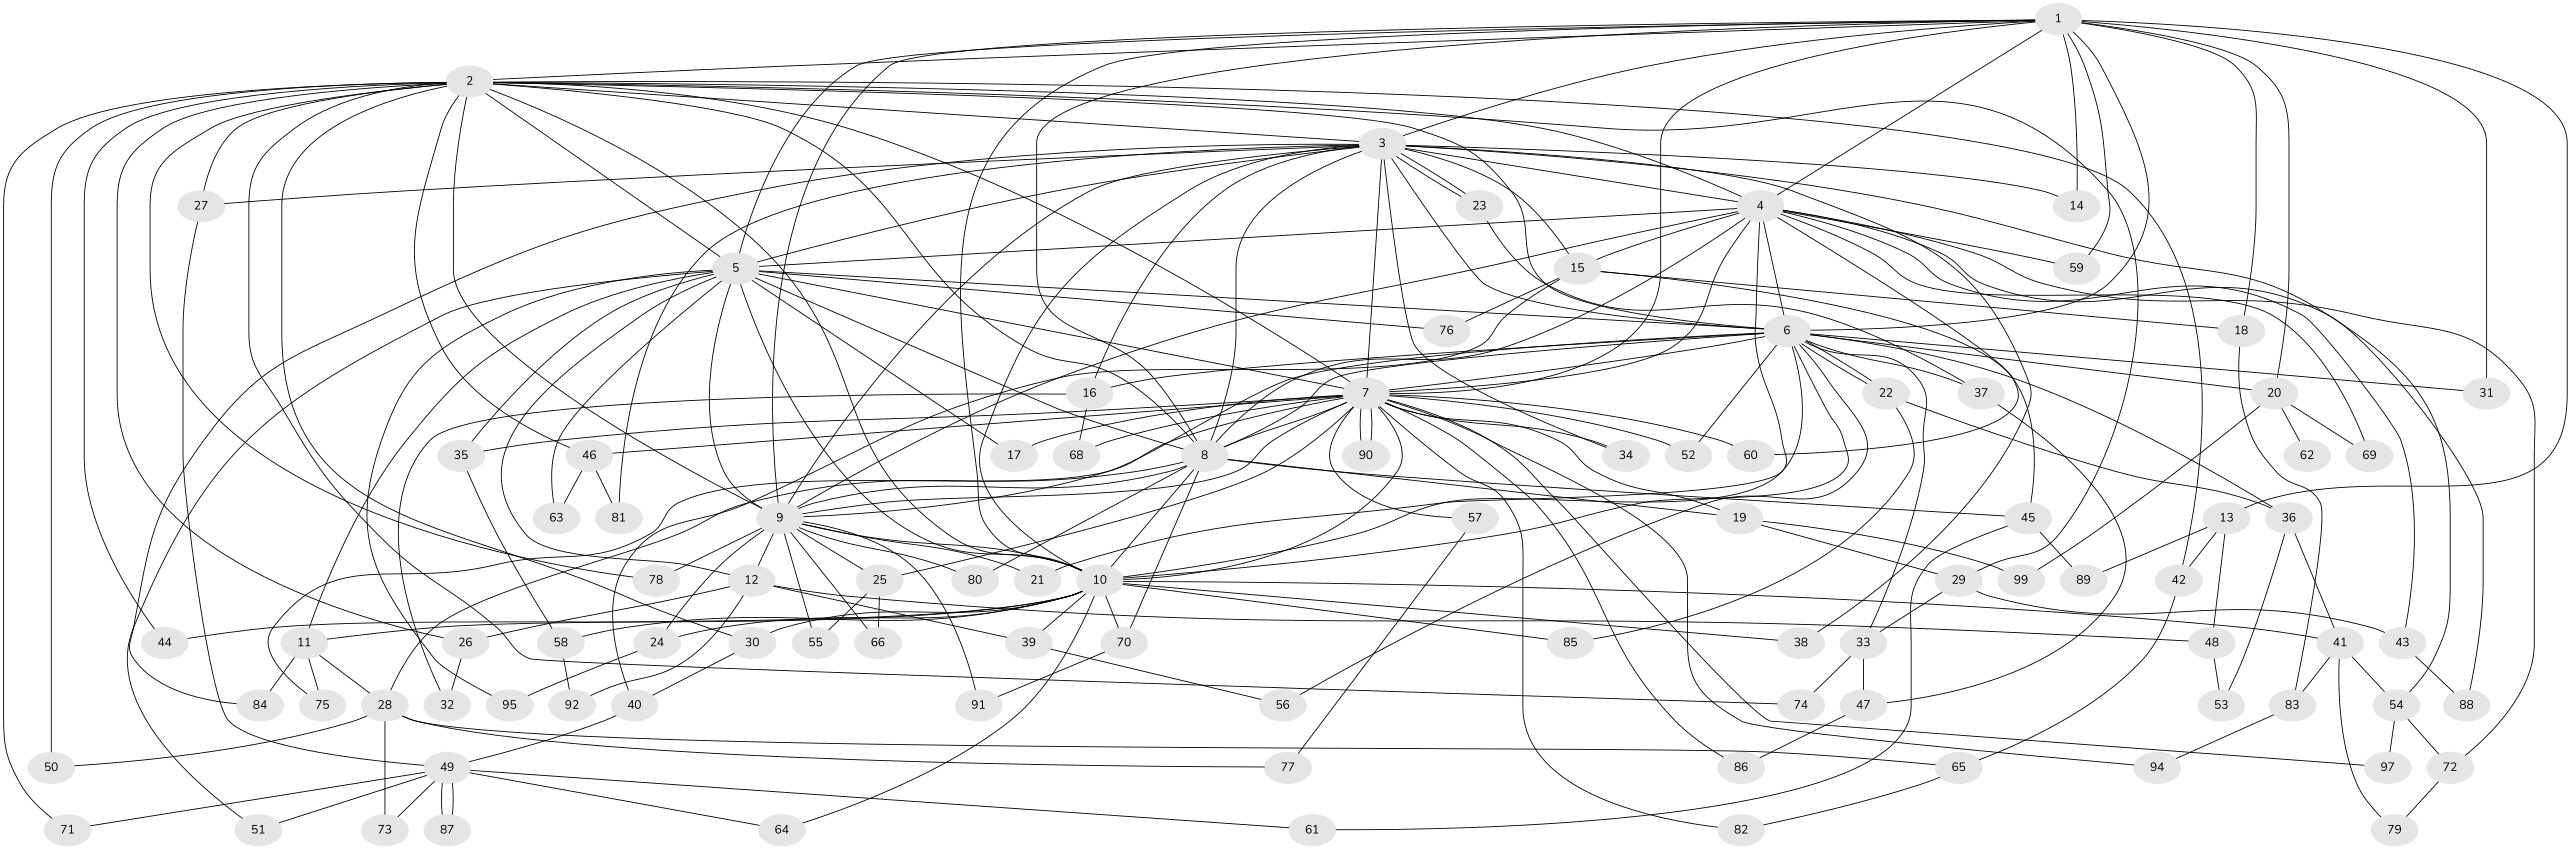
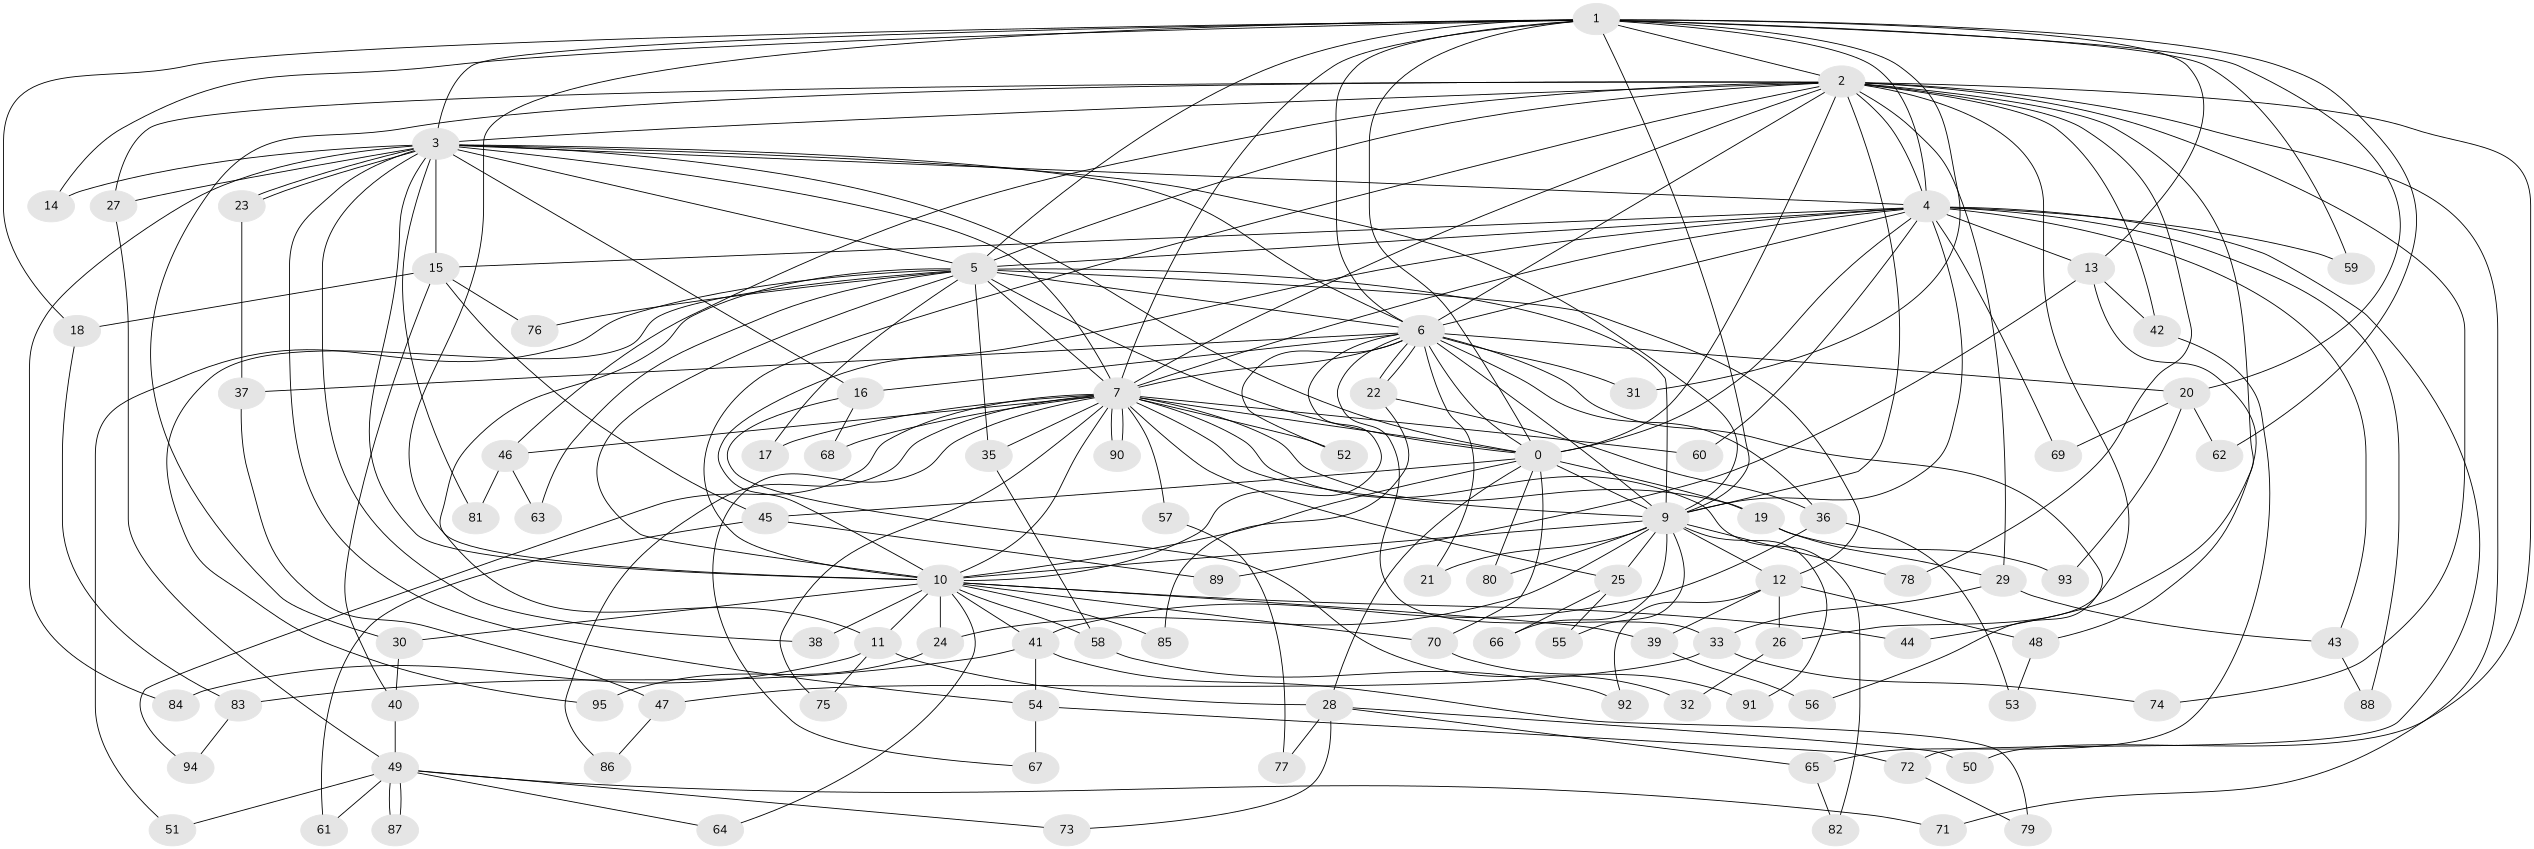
none -> (2208, 50)
none -> (2009, 237)
(1205, 456) -> (1538, 456)
(1626, 456) -> none
(2021, 581) -> (2065, 581)
(2388, 768) -> (1036, 768)
